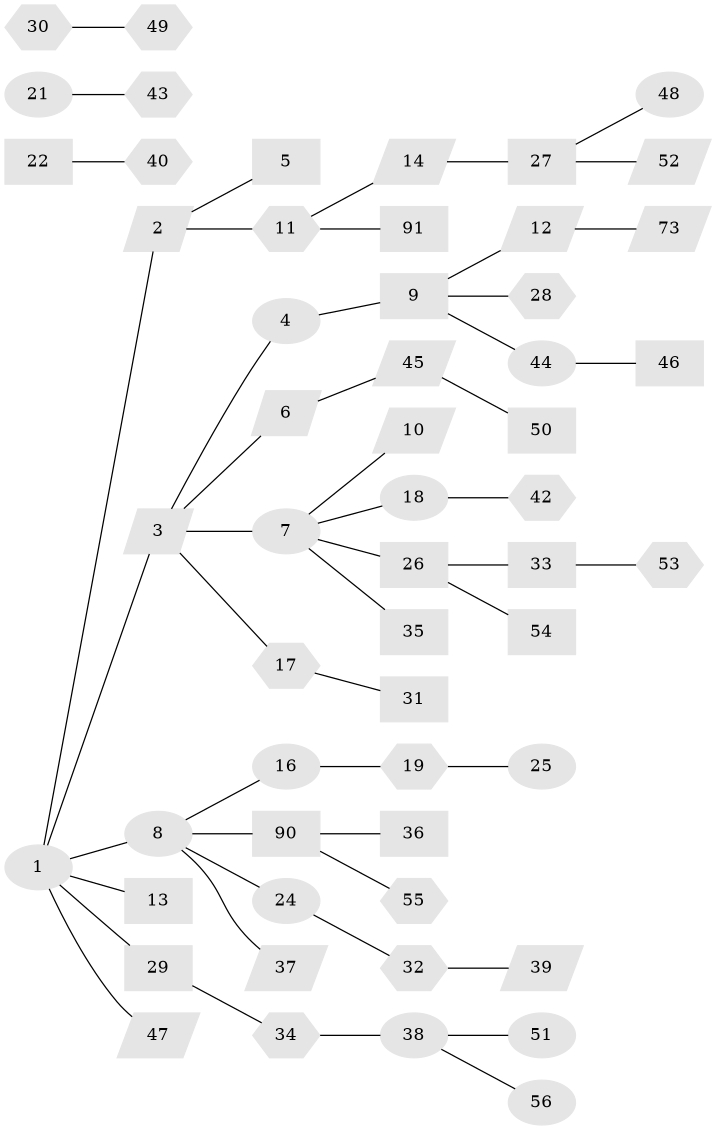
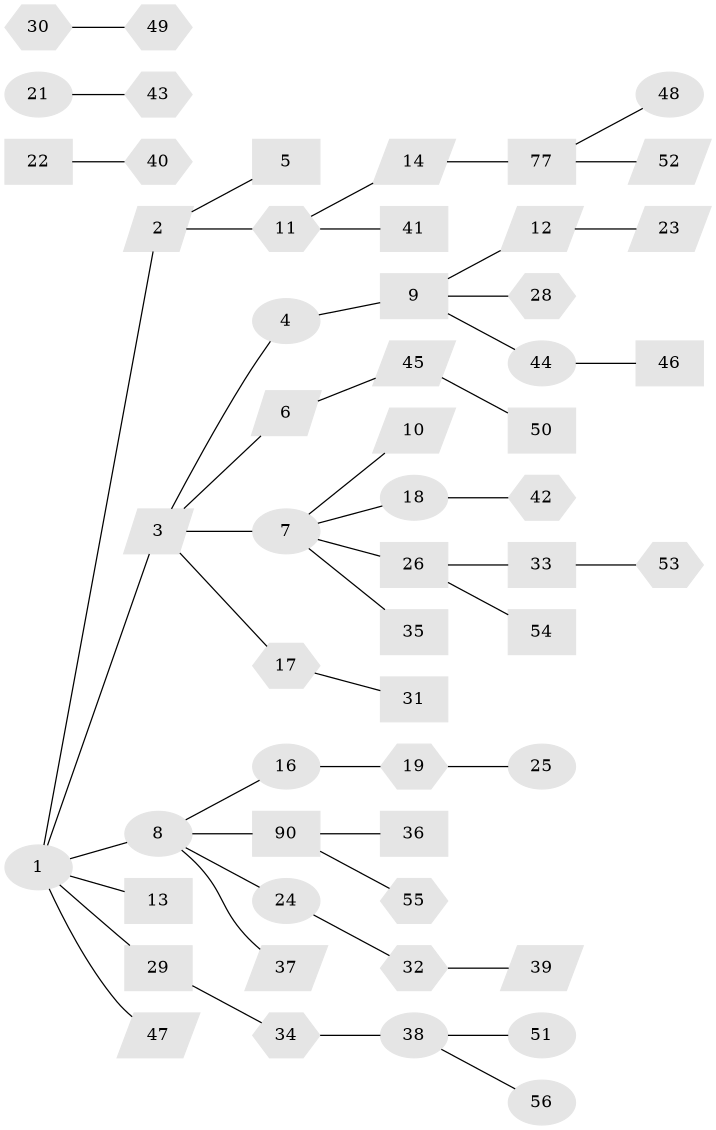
(542, 162) -> (542, 162)
(414, 229) -> (414, 229)
(670, 229) -> (670, 229)
